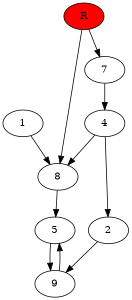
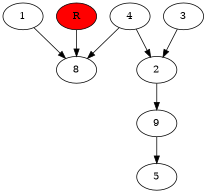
none -> (184, 16)
(105, 70) -> none
(57, 200) -> none
(50, 253) -> none
